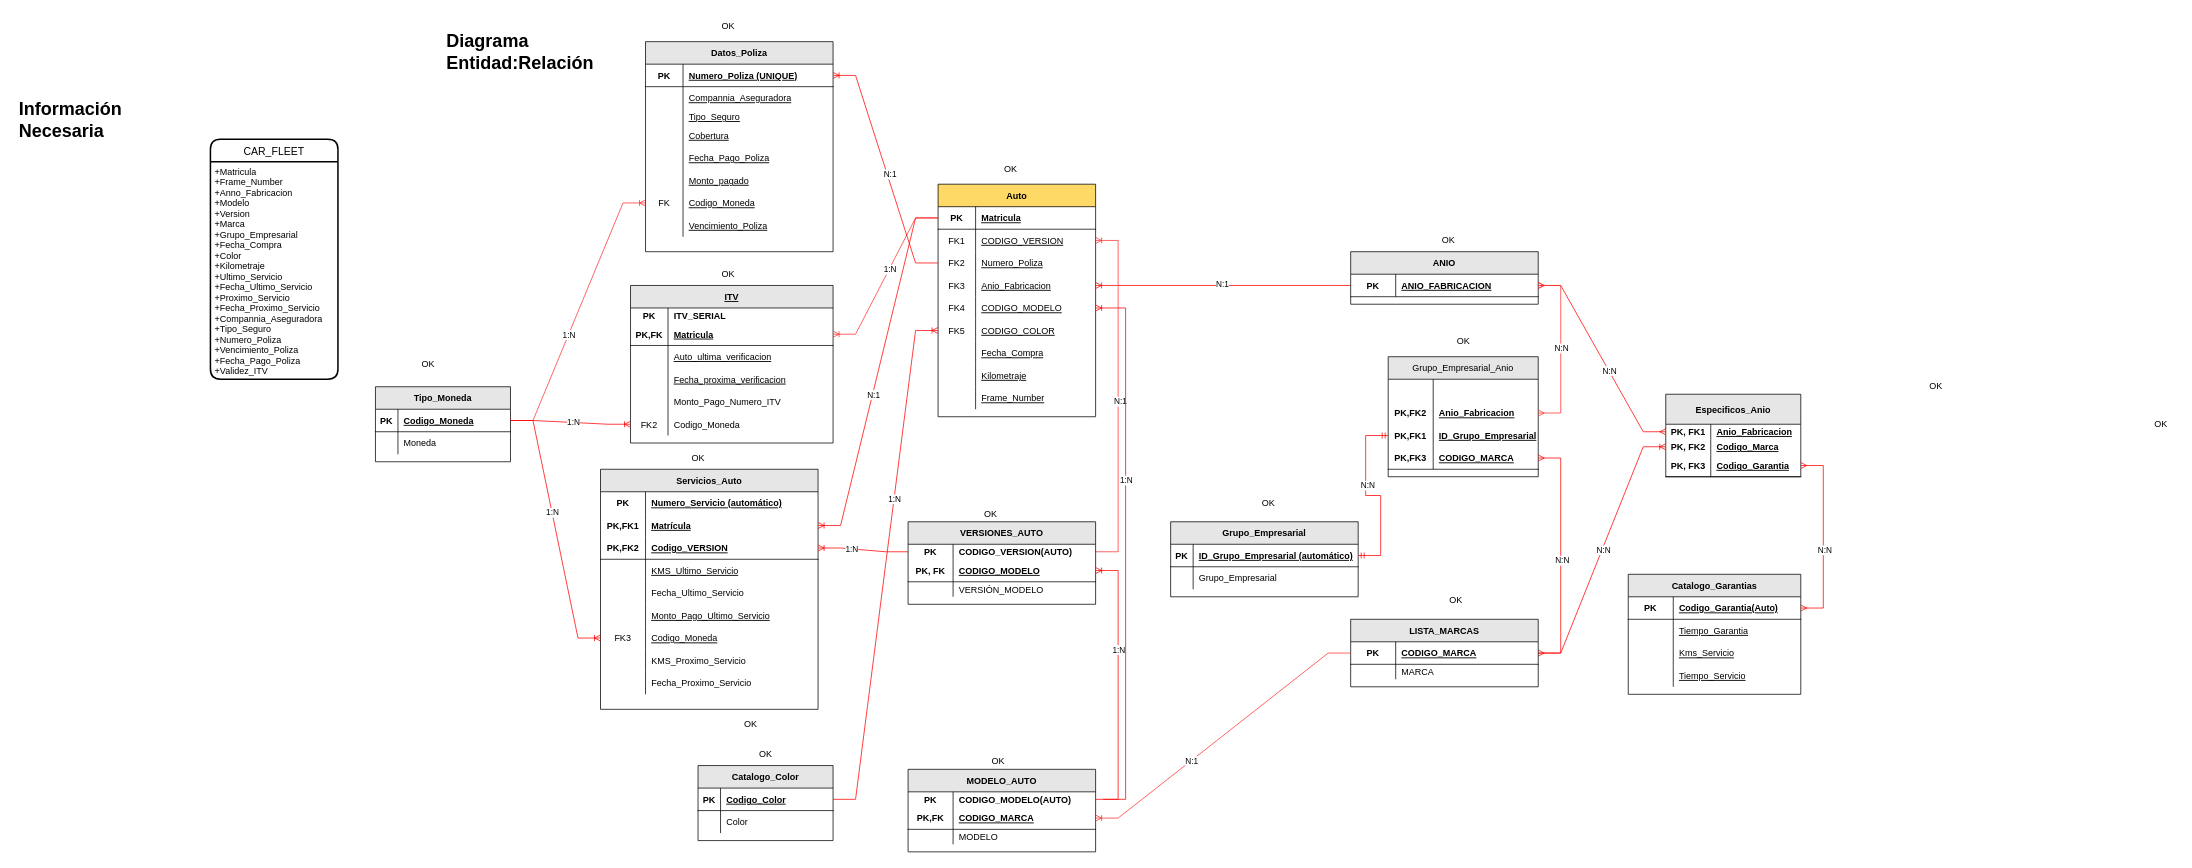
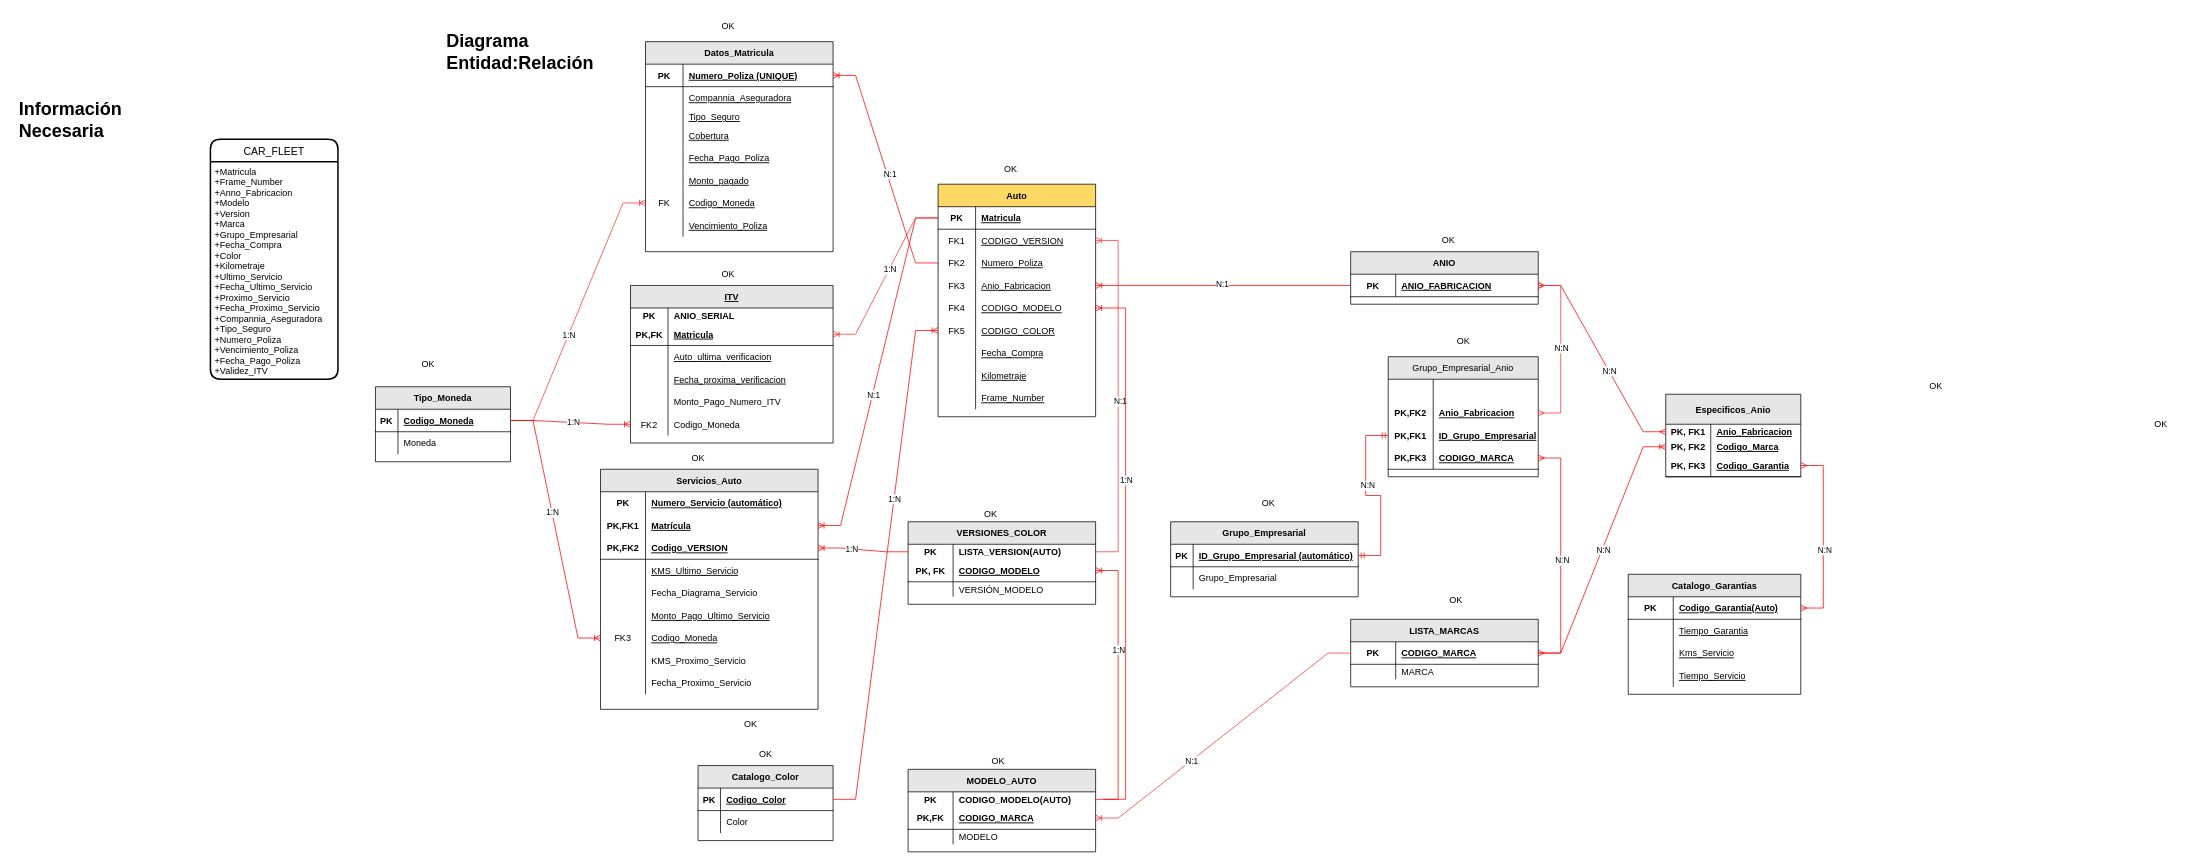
(739, 53) -> (739, 53)
(699, 316) -> (701, 316)
(1001, 533) -> (1001, 533)
(1009, 552) -> (1006, 552)
(699, 593) -> (705, 593)
